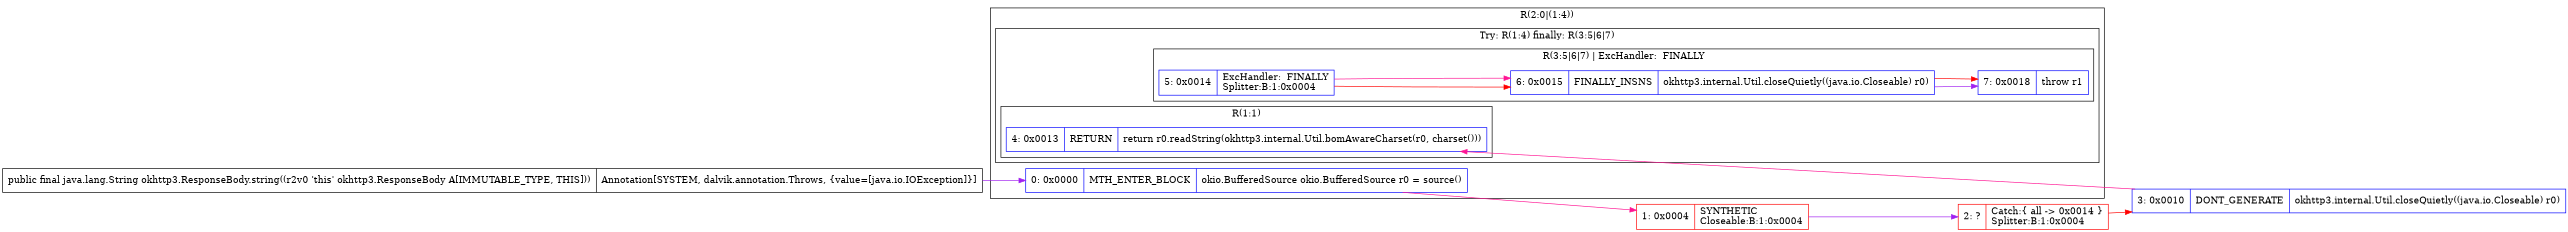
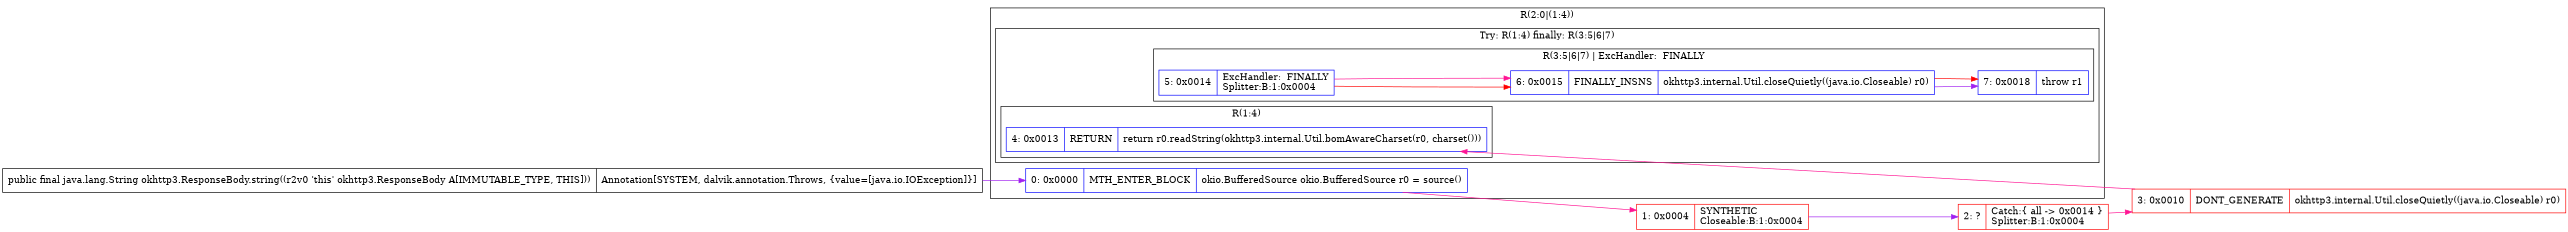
(1247, 114) -> (1247, 114)
(2349, 201) -> (2349, 201)
(2117, 213) -> (2117, 213)
